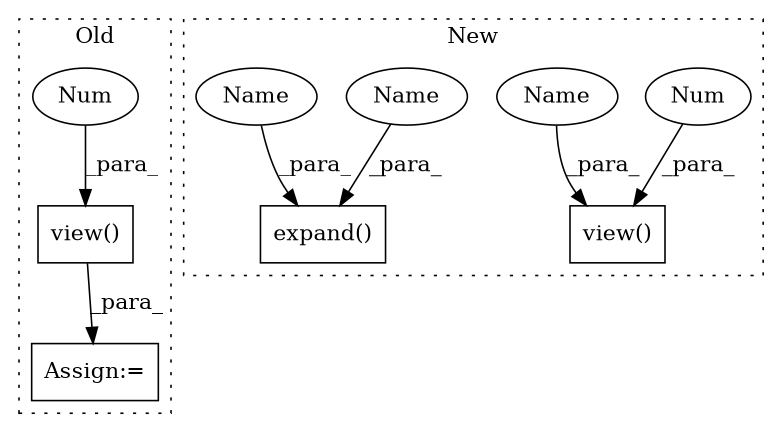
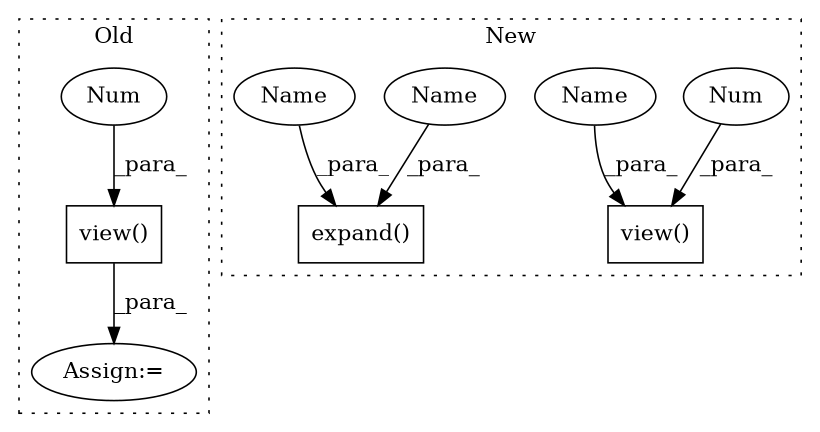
(95, 372) -> (114, 372)
